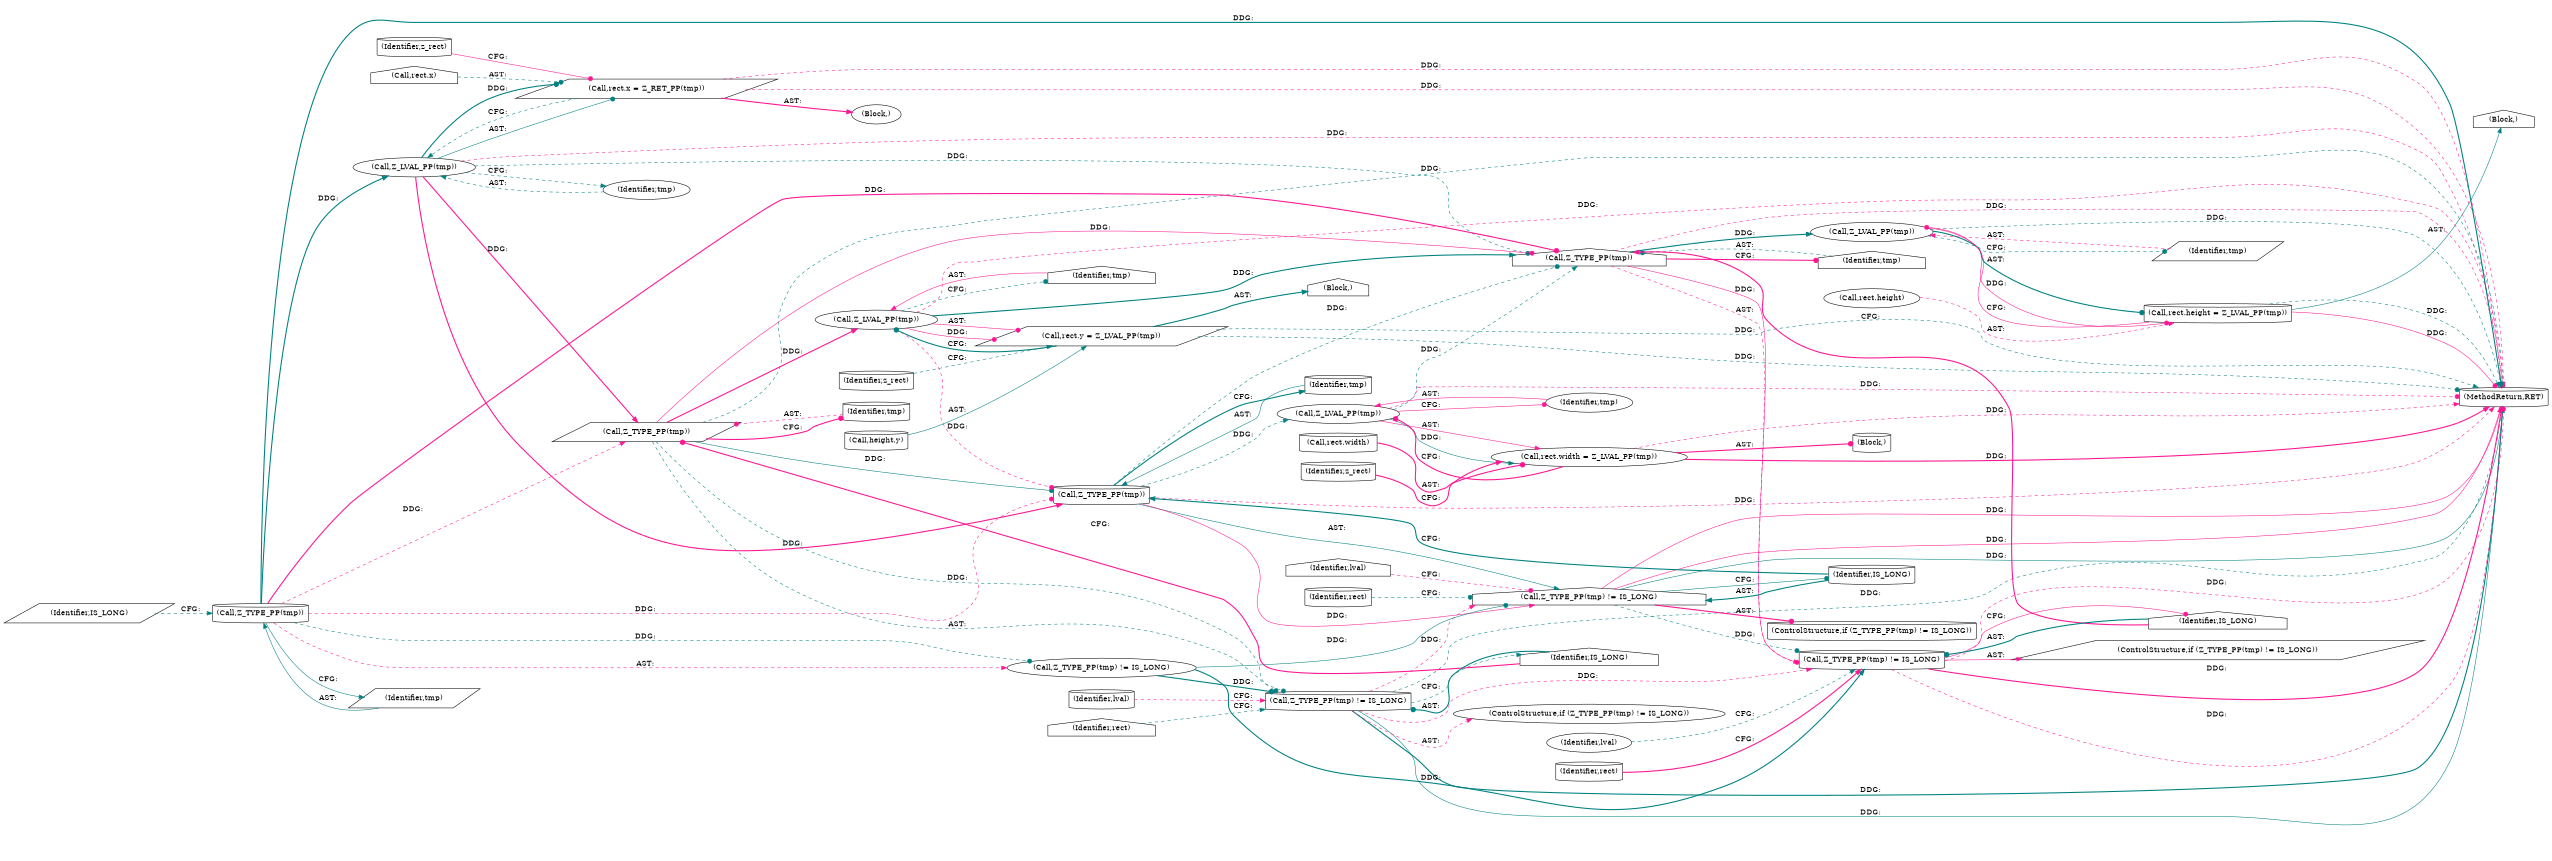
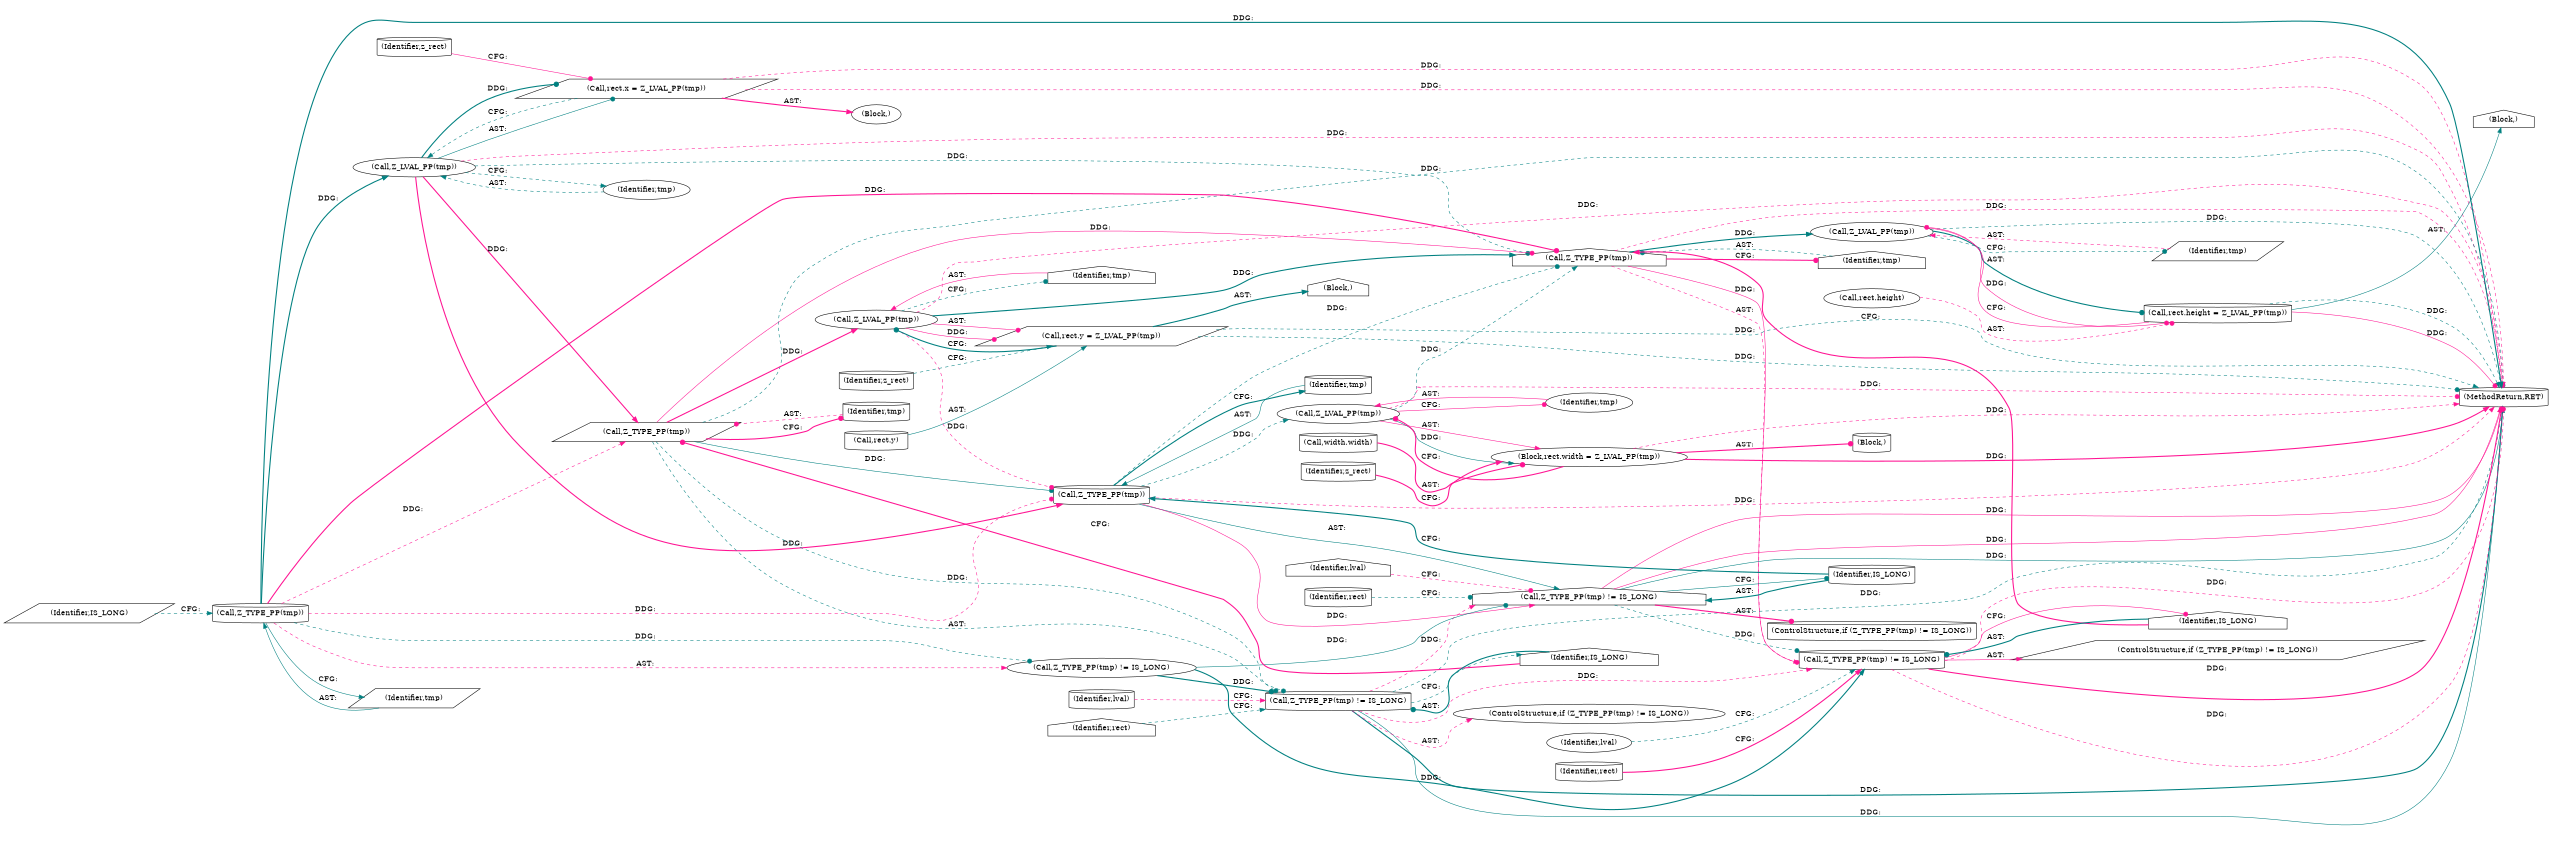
(414, 76) -> none
(647, 89) -> (647, 89)
(2037, 341) -> (2037, 341)
(876, 441) -> (876, 441)
(1338, 443) -> (1338, 443)
(1589, 457) -> (1589, 457)
